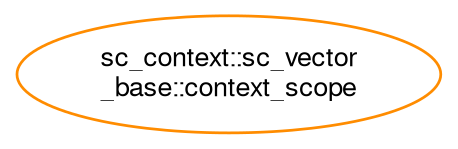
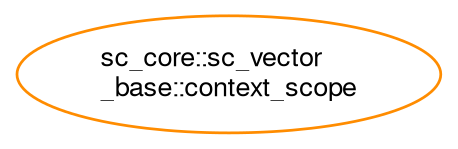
(229, 74) -> (229, 74)
